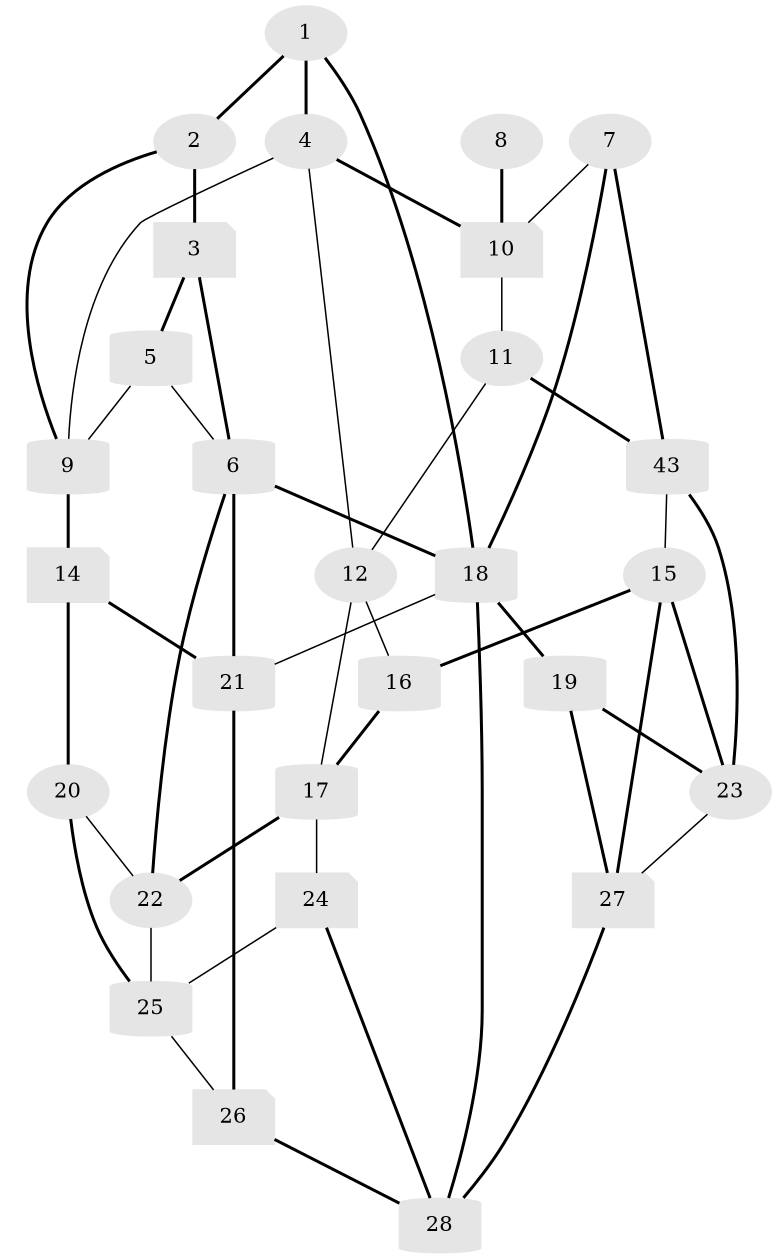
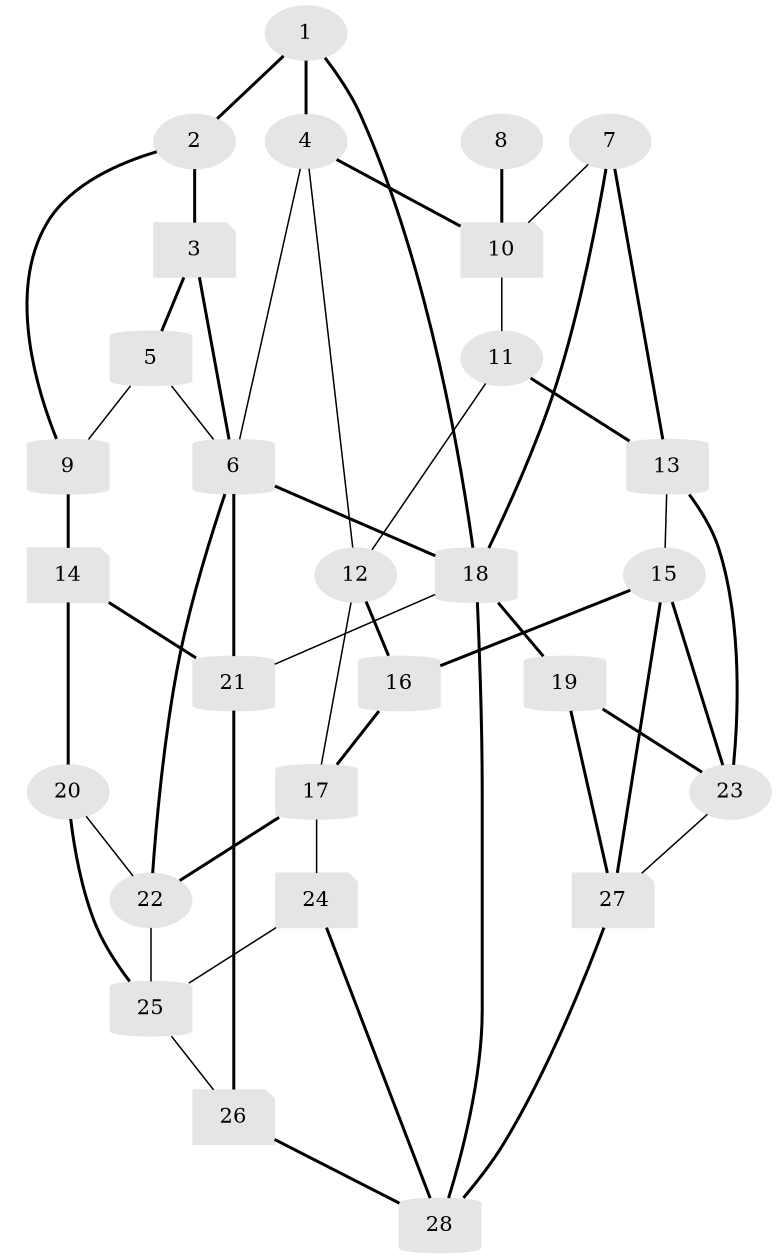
(116, 257) -> (270, 304)
(667, 467) -> (667, 467)
(378, 630) -> (378, 630)
